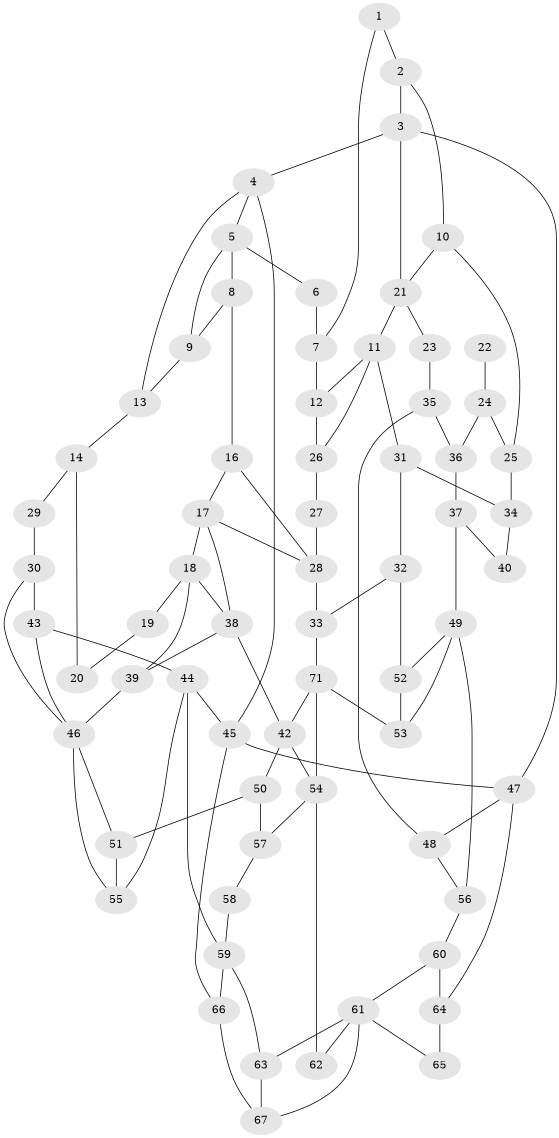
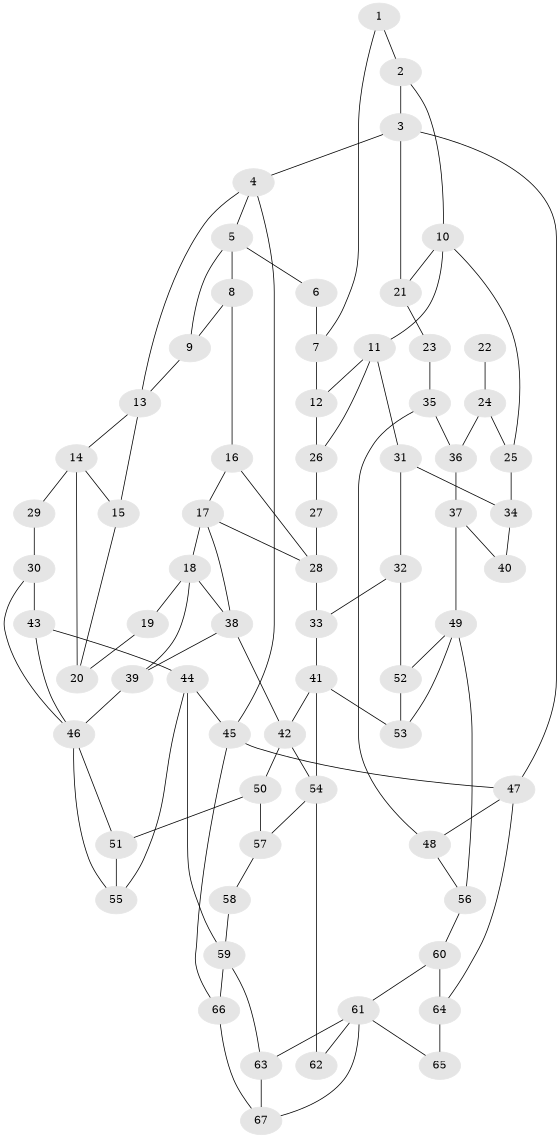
(388, 320) -> (430, 303)
none -> (119, 514)
(316, 679) -> (316, 679)
